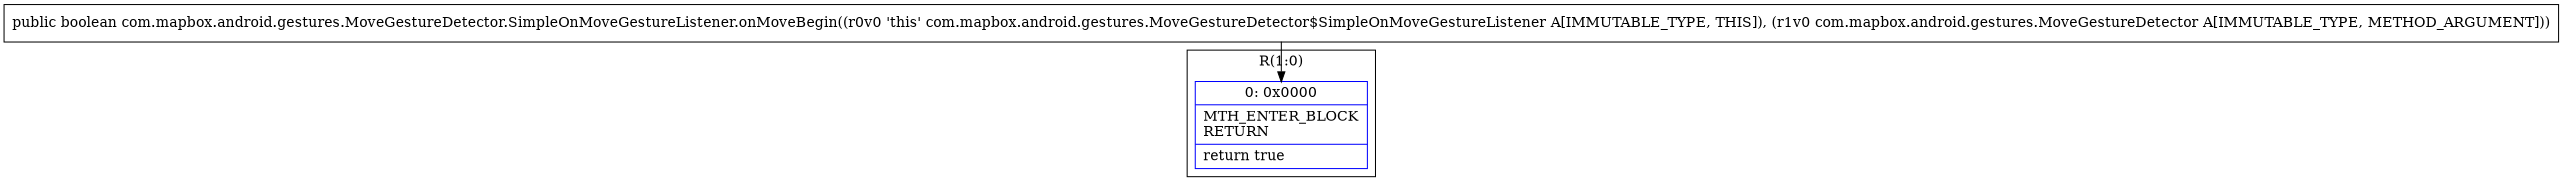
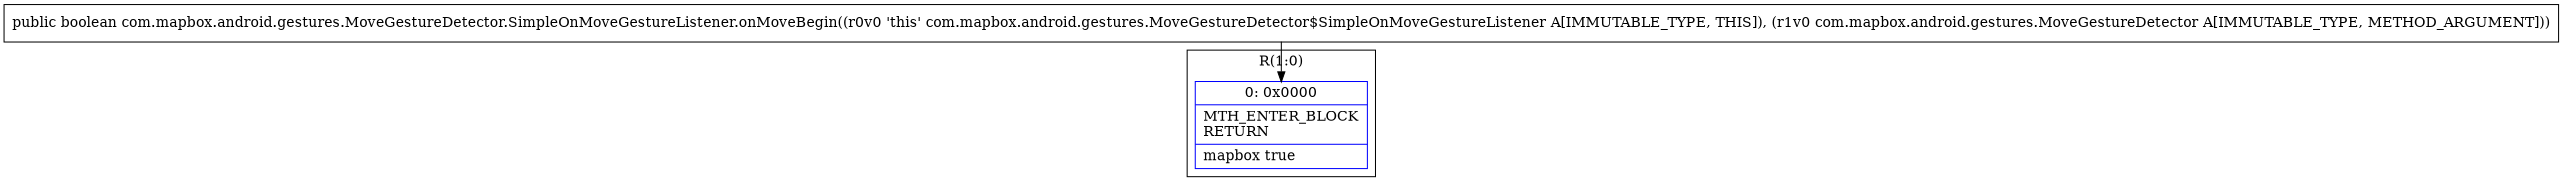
(1244, 156) -> (1249, 156)
